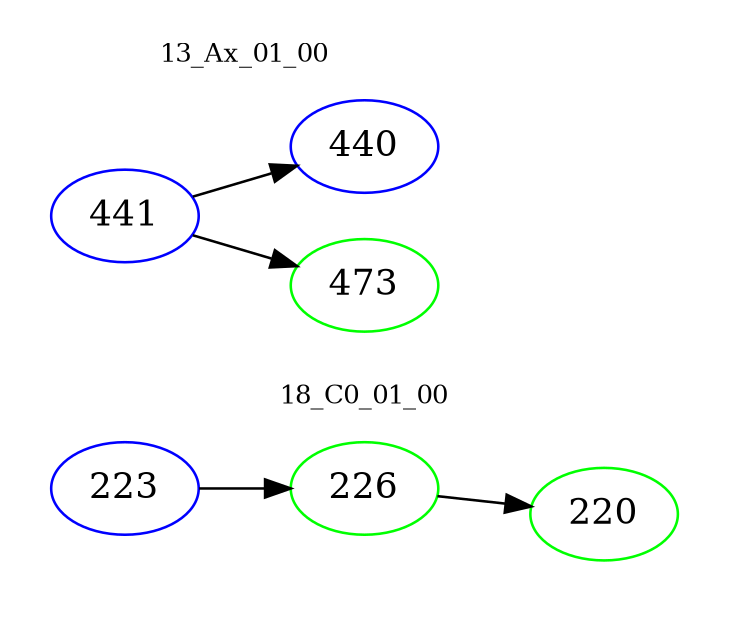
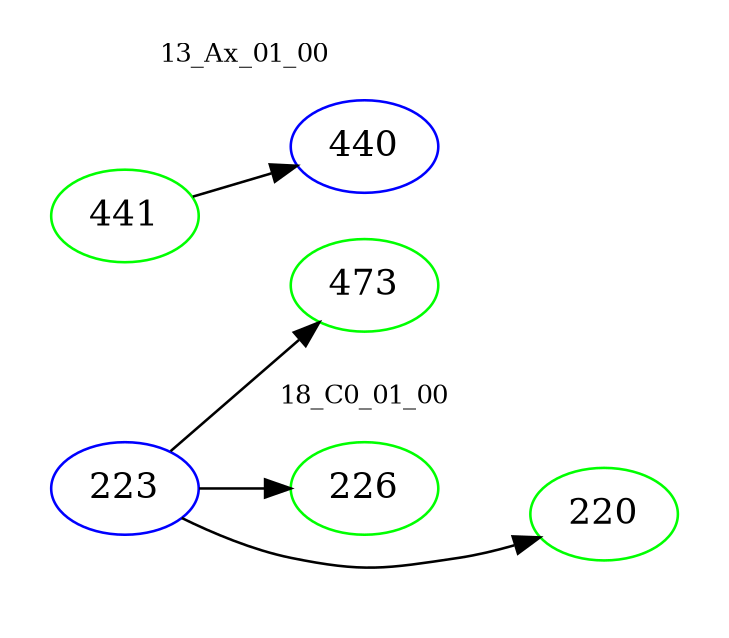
(125, 216) -> (125, 216)
(232, 247) -> (235, 395)
(471, 500) -> (345, 566)
